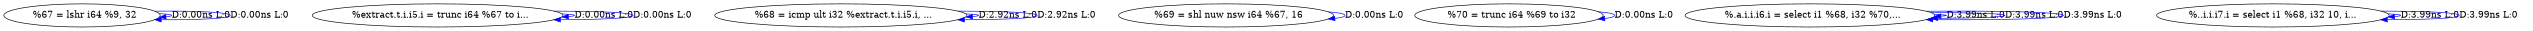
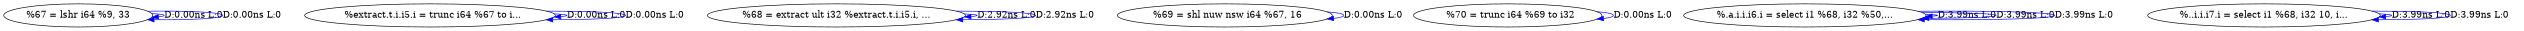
(82, 15) -> (78, 15)
(841, 15) -> (836, 15)
(1810, 15) -> (1805, 15)
